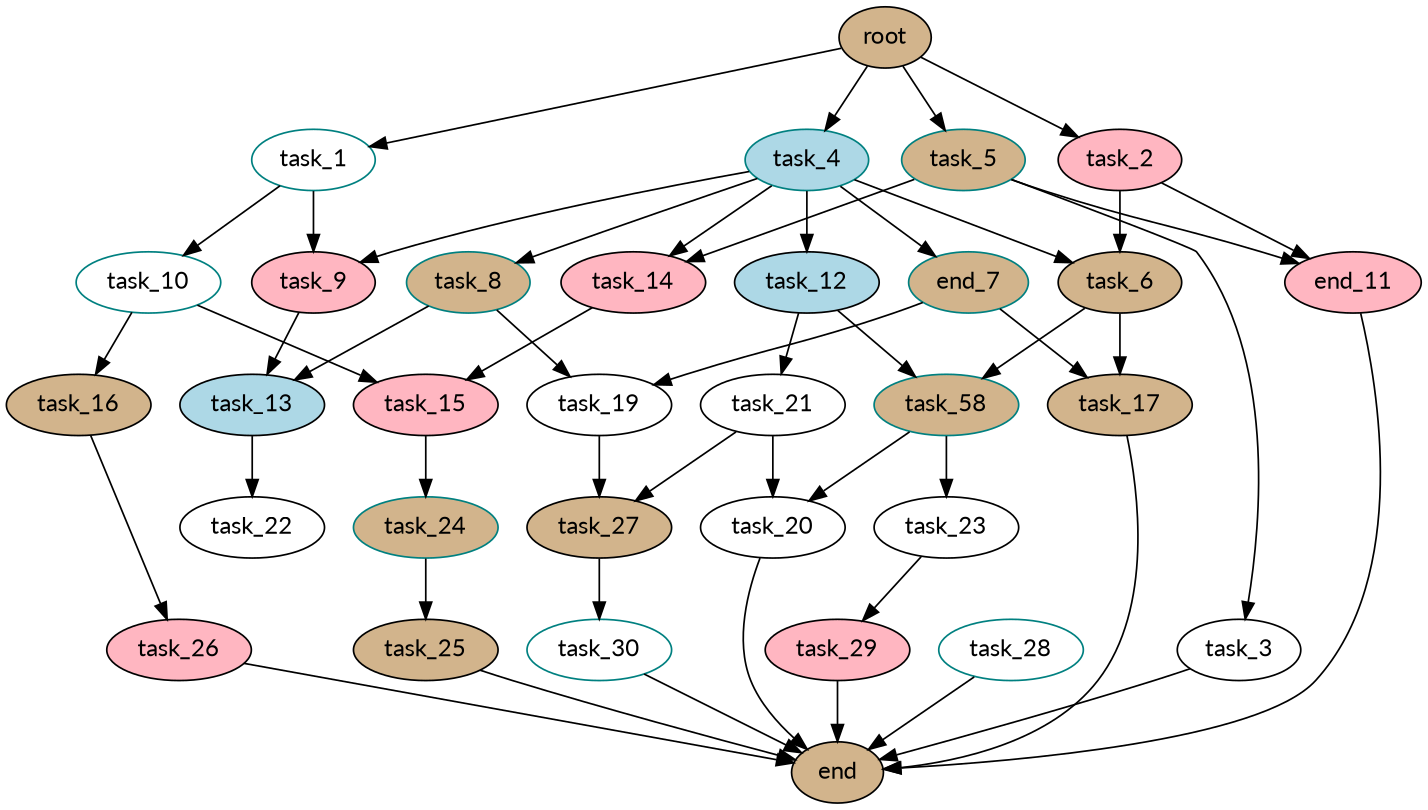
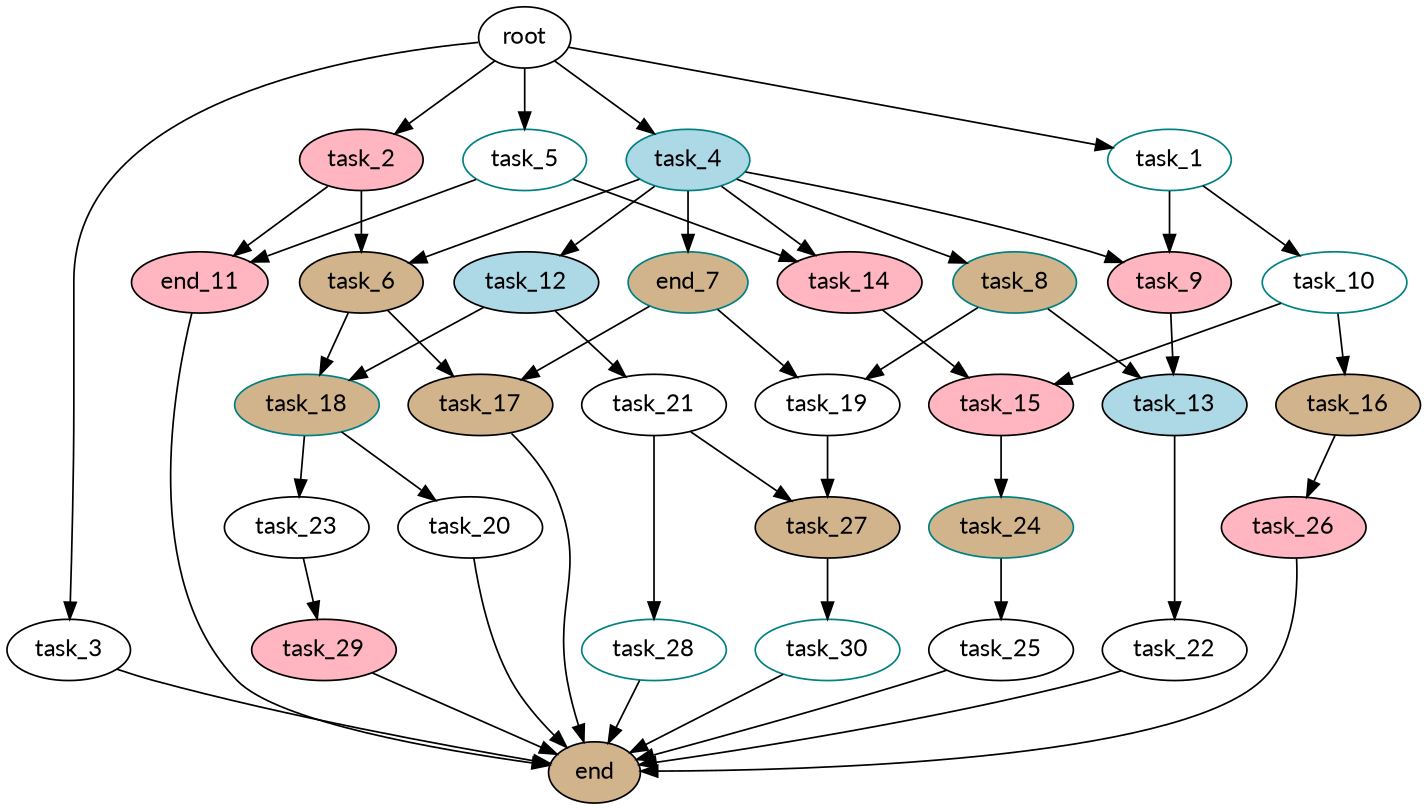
(885, 37) -> (525, 37)
(963, 160) -> (525, 160)
(1234, 324) -> (104, 193)
(946, 405) -> (307, 405)
(773, 458) -> (654, 519)
(426, 650) -> (1001, 650)
none -> (890, 724)
